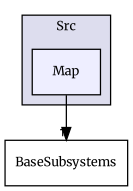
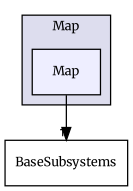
(66, 27) -> (66, 27)
